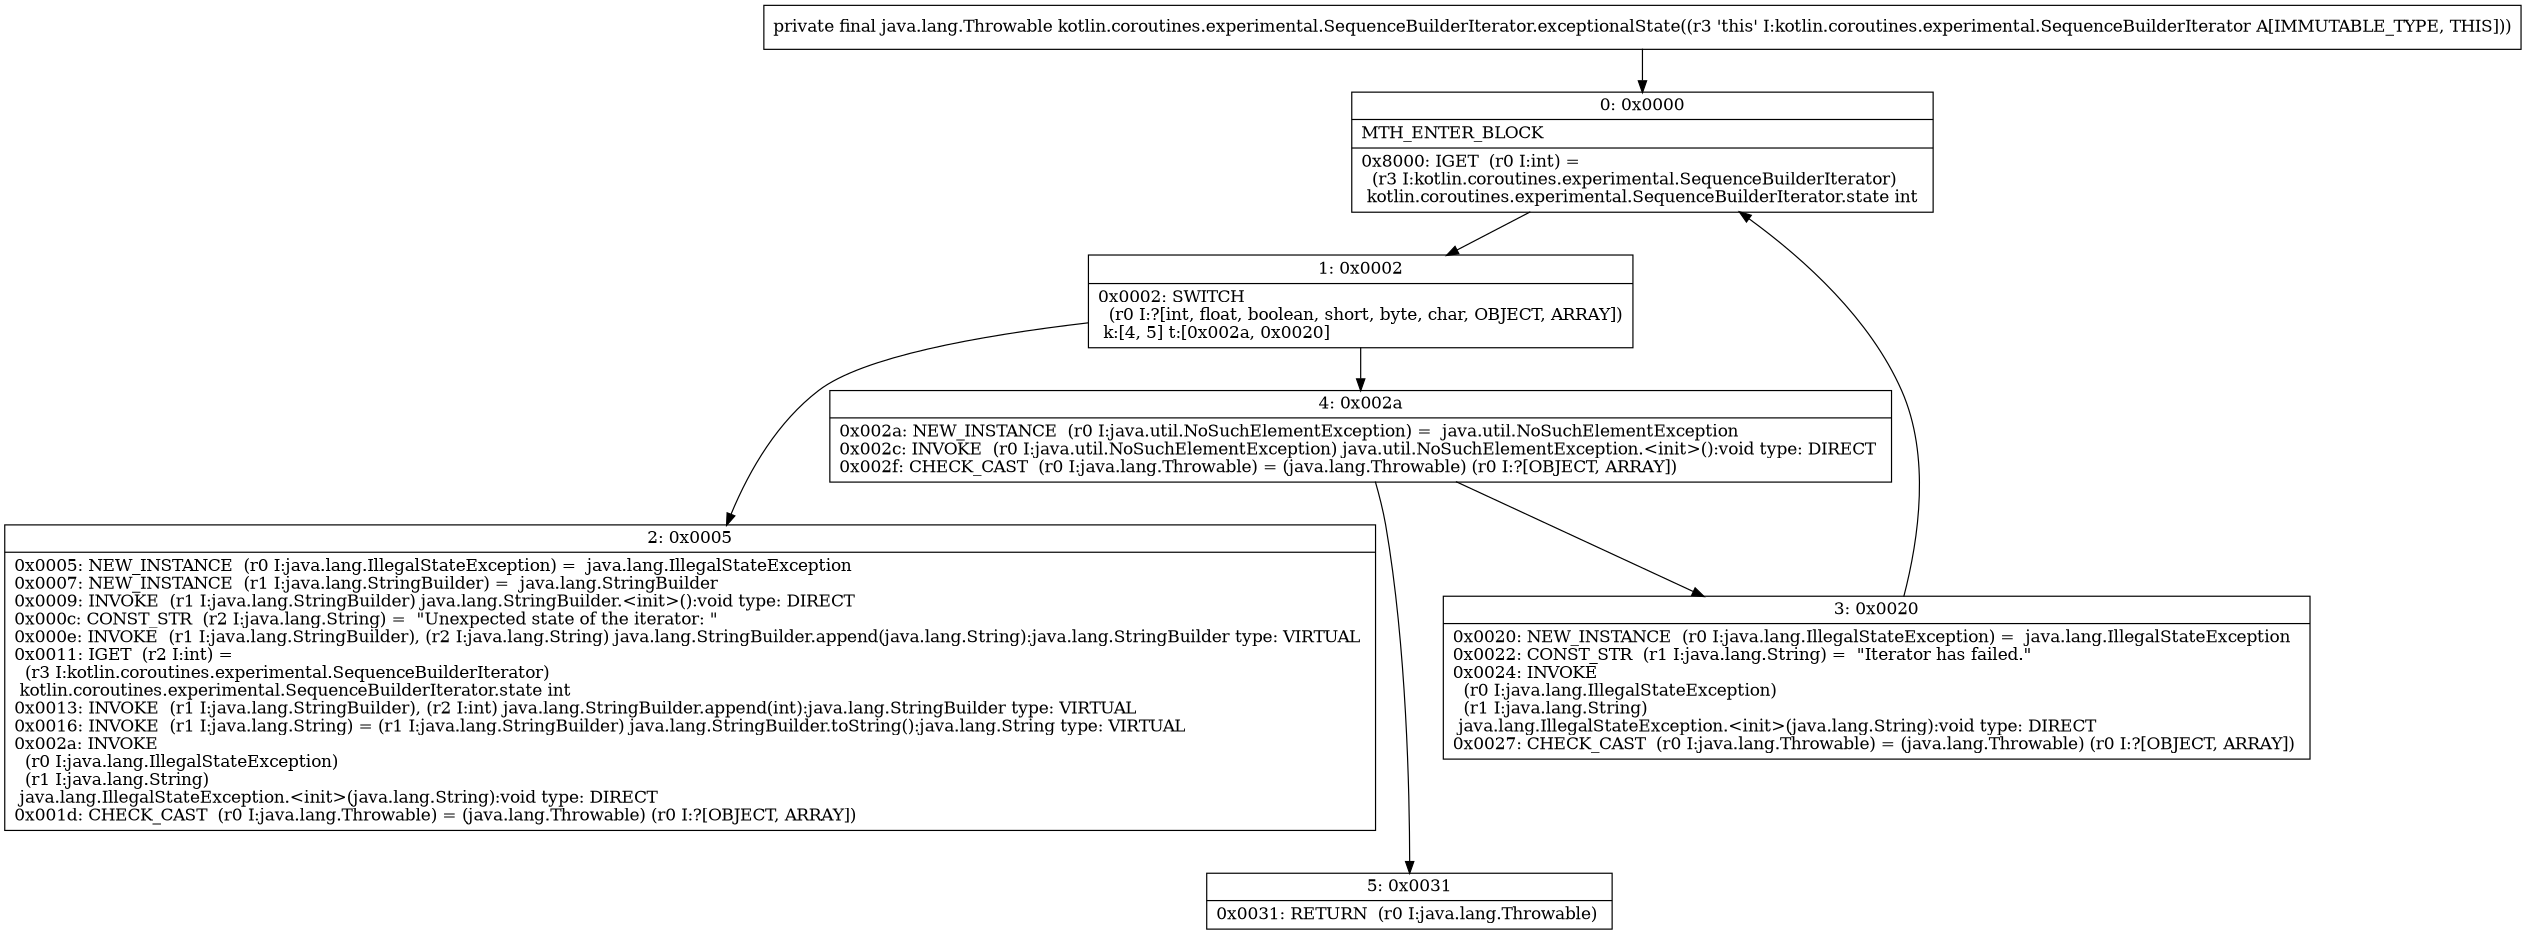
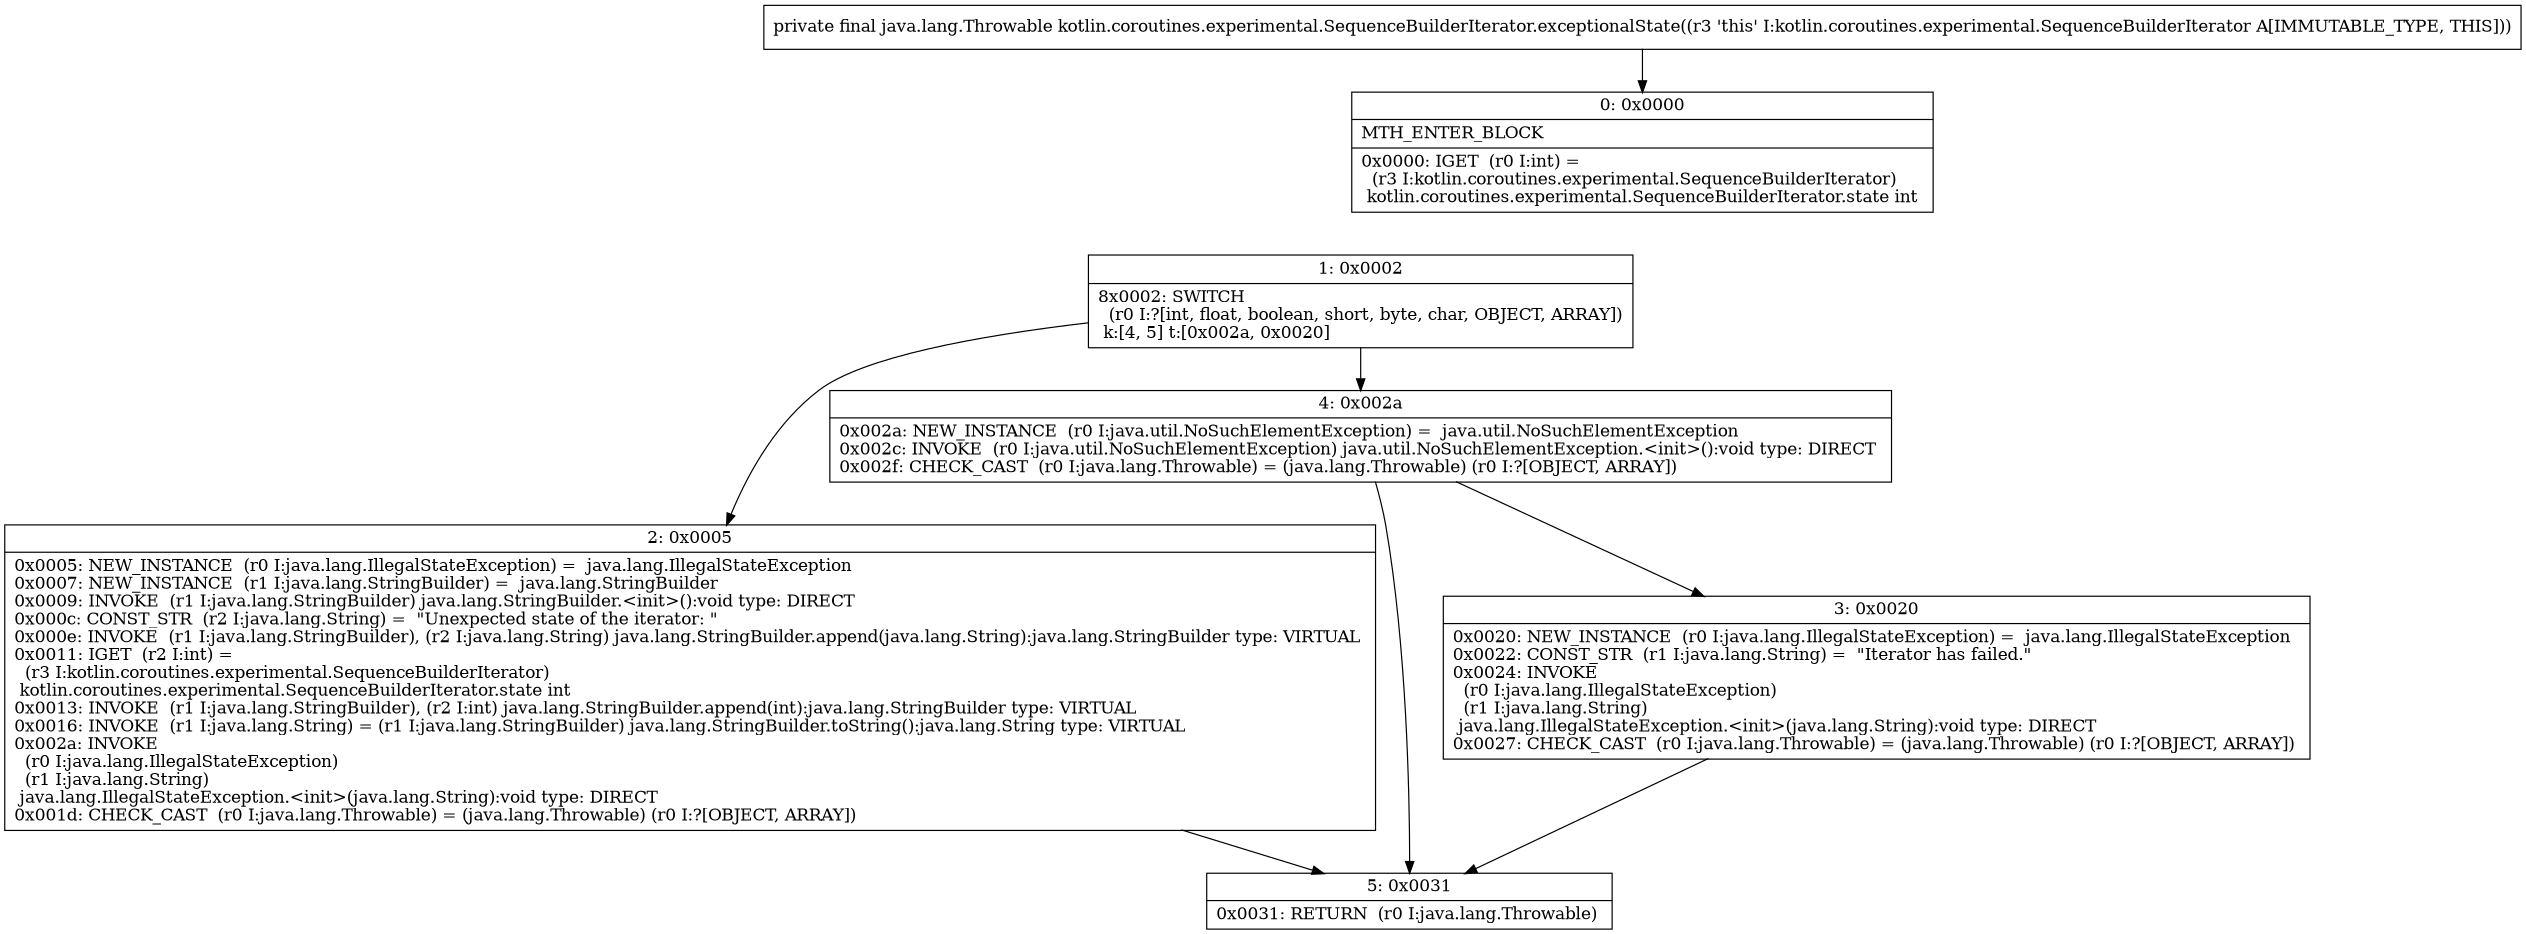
(1474, 162) -> (1474, 162)
(1494, 231) -> none
(1177, 297) -> (1177, 297)
(1897, 380) -> (1592, 814)
none -> (1247, 850)
